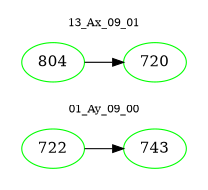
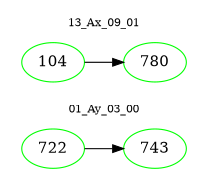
(53, 62) -> (53, 62)
(155, 62) -> (155, 62)
(104, 110) -> (104, 110)
